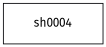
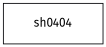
(53, 24) -> (53, 24)
